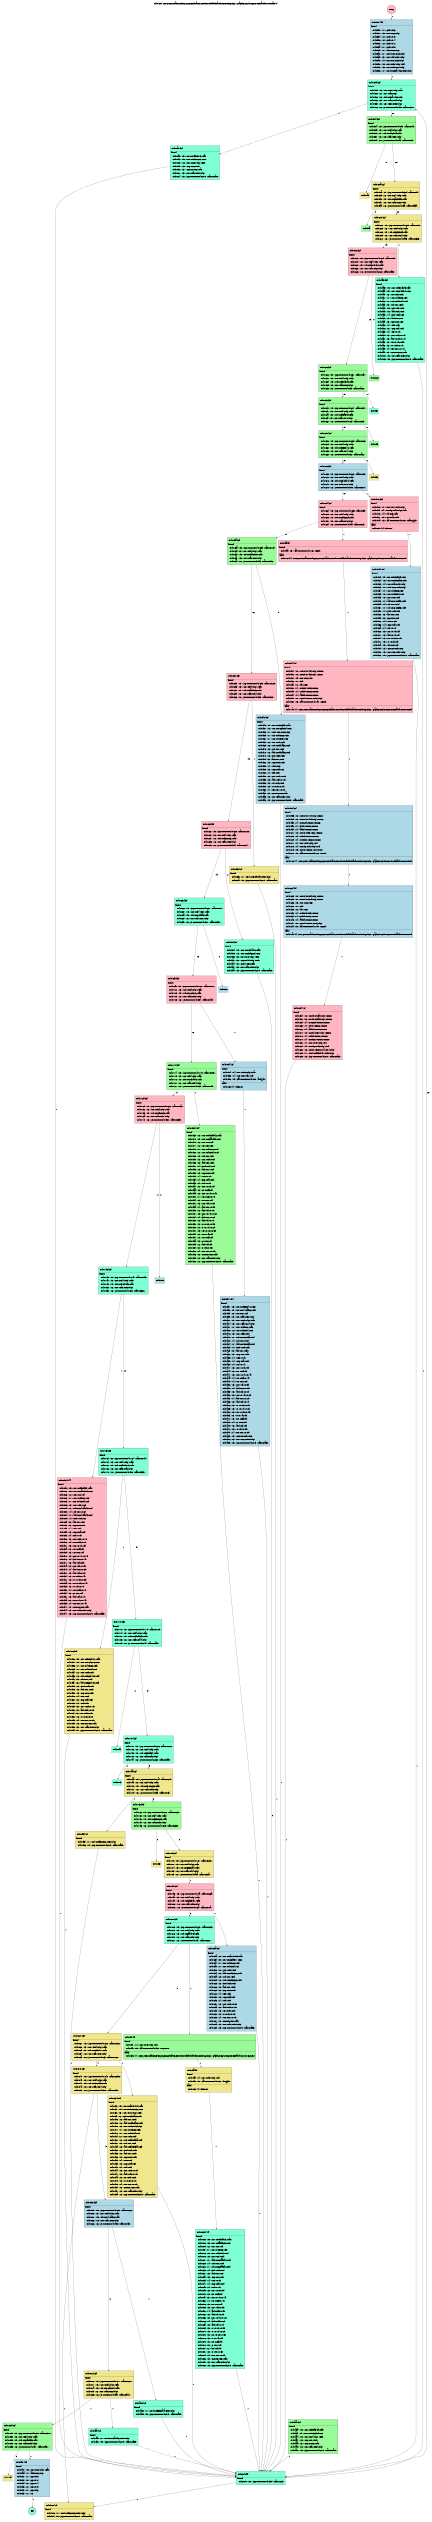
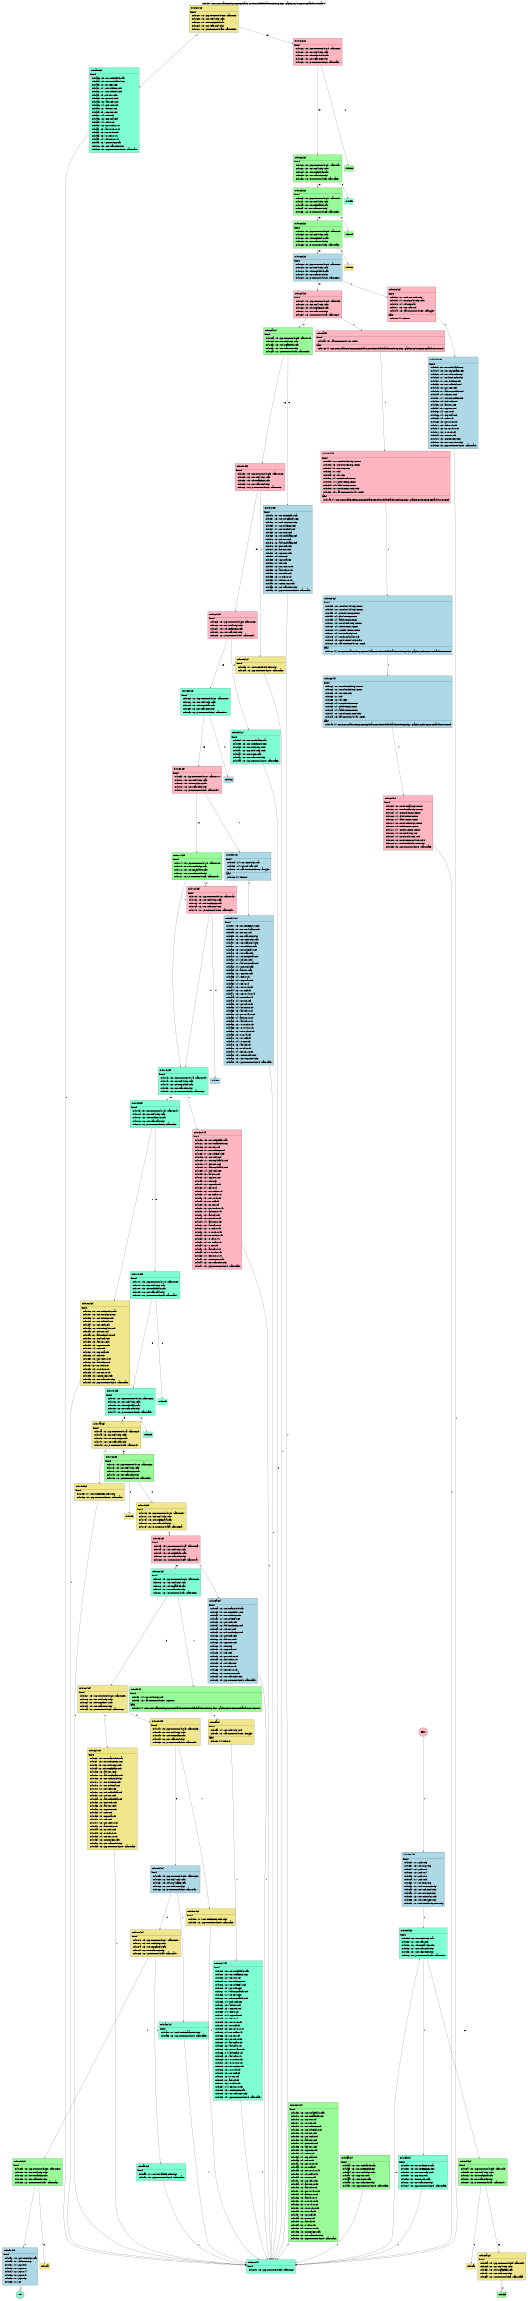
(397, 211) -> none
(196, 1107) -> (173, 973)
(166, 2495) -> (210, 2099)
